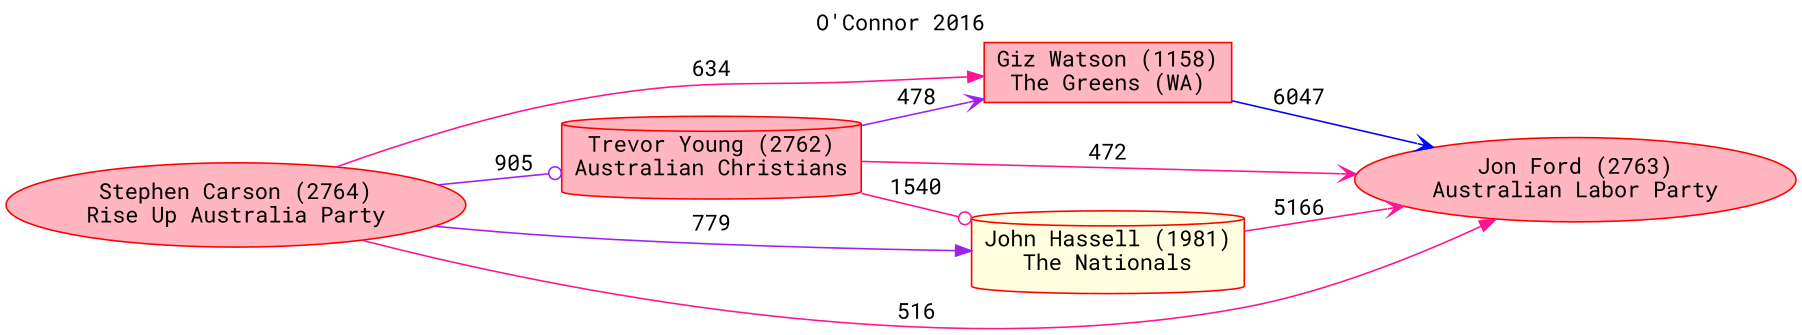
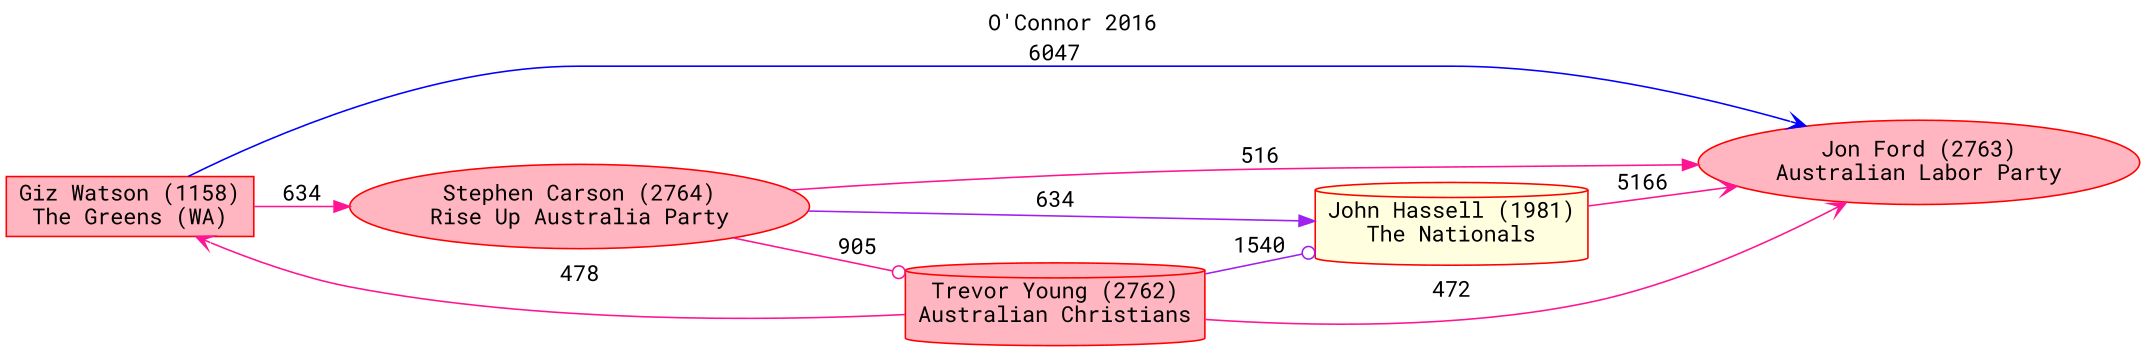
(647, 89) -> (294, 206)
(915, 114) -> (554, 312)
(493, 179) -> (813, 254)
(910, 205) -> (1254, 264)
(711, 225) -> (1055, 201)
